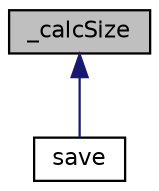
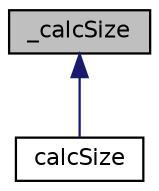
(80, 159) -> (80, 159)
